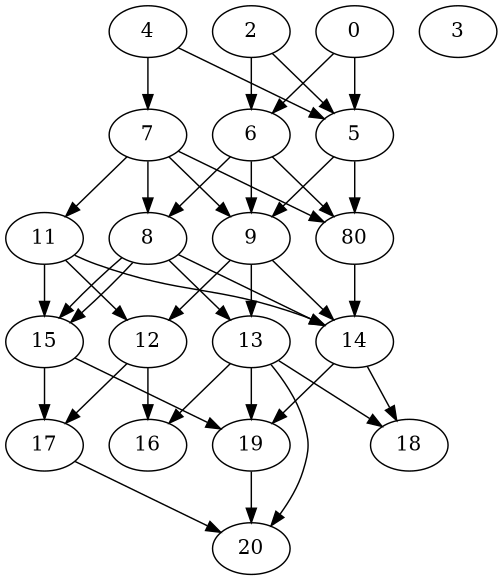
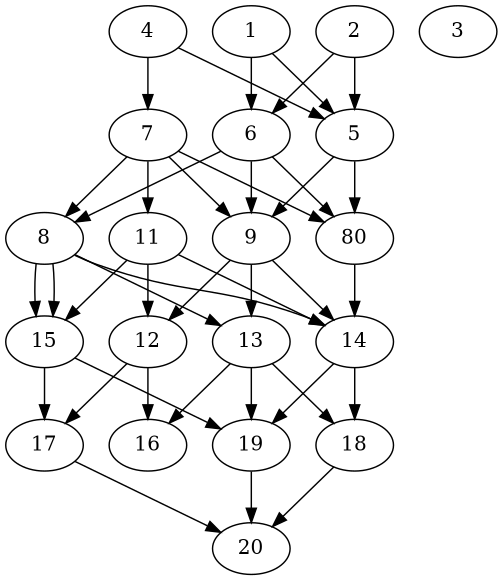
(355, 32) -> (251, 32)
(307, 438) -> (308, 492)
